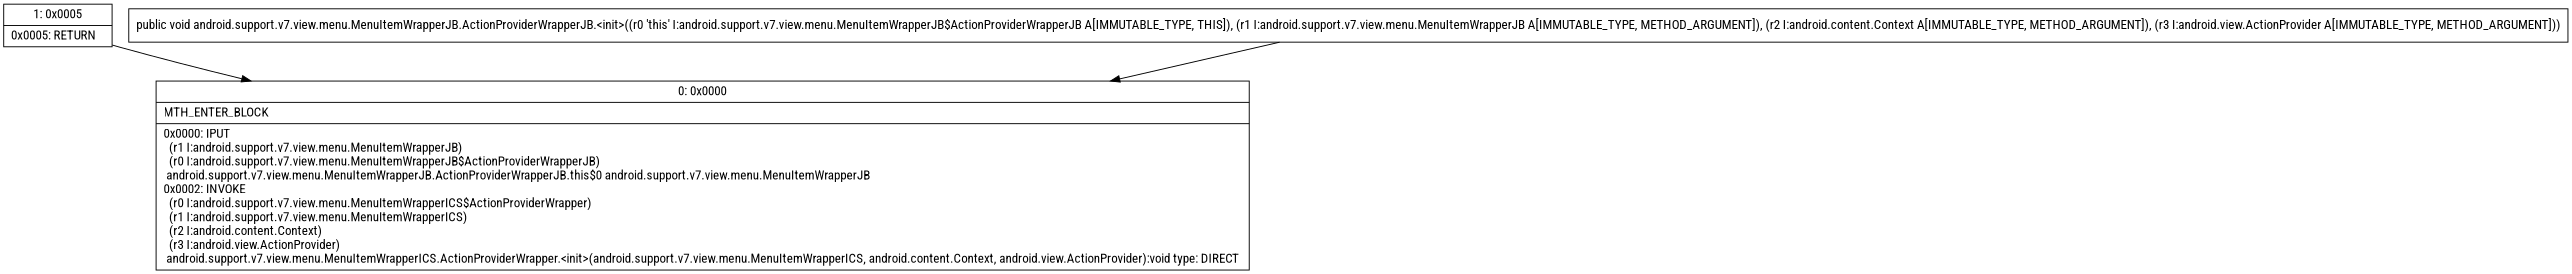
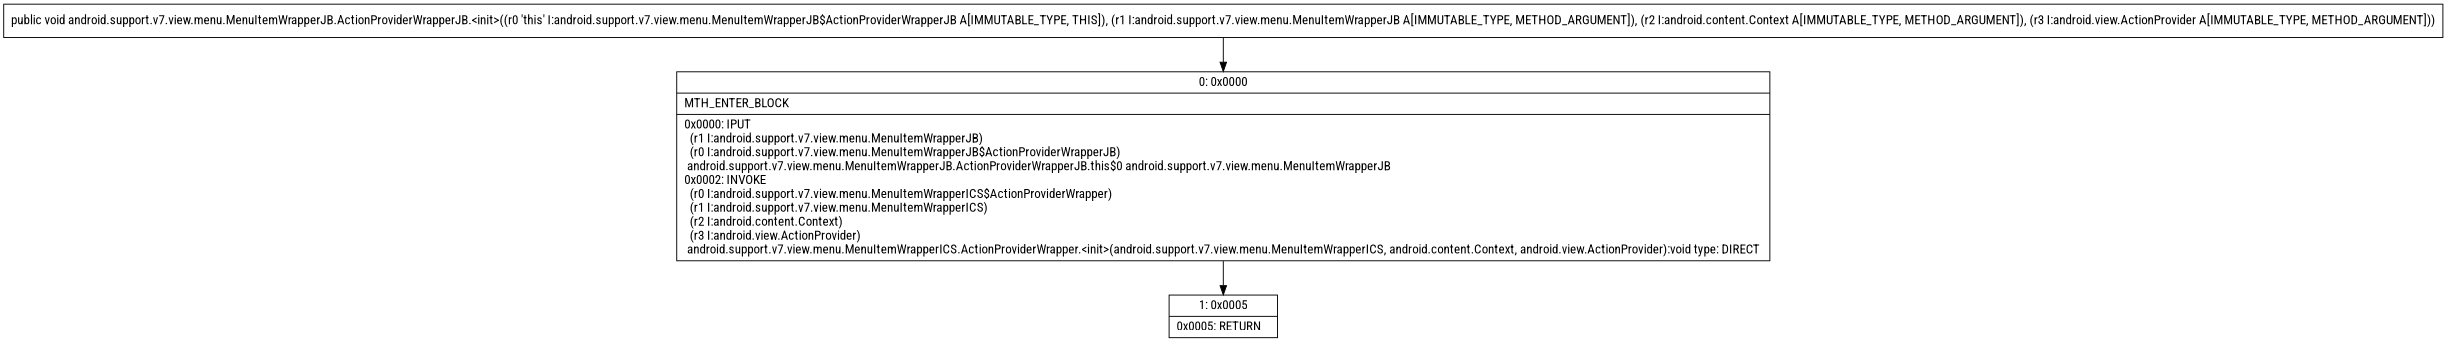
(177, 62) -> (1223, 273)
